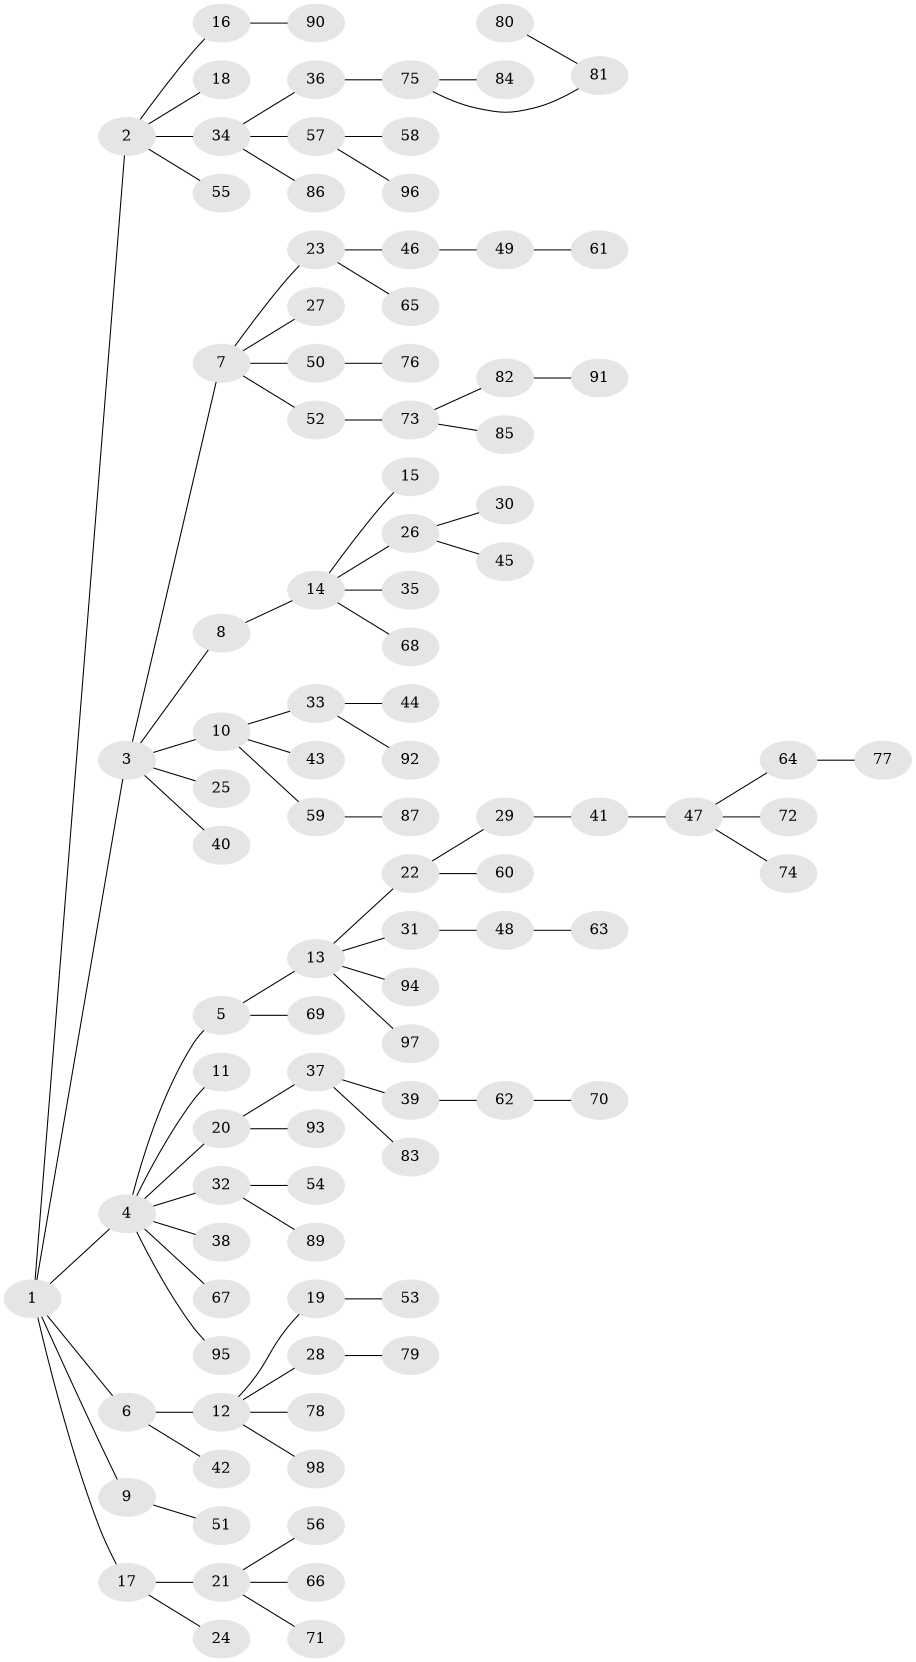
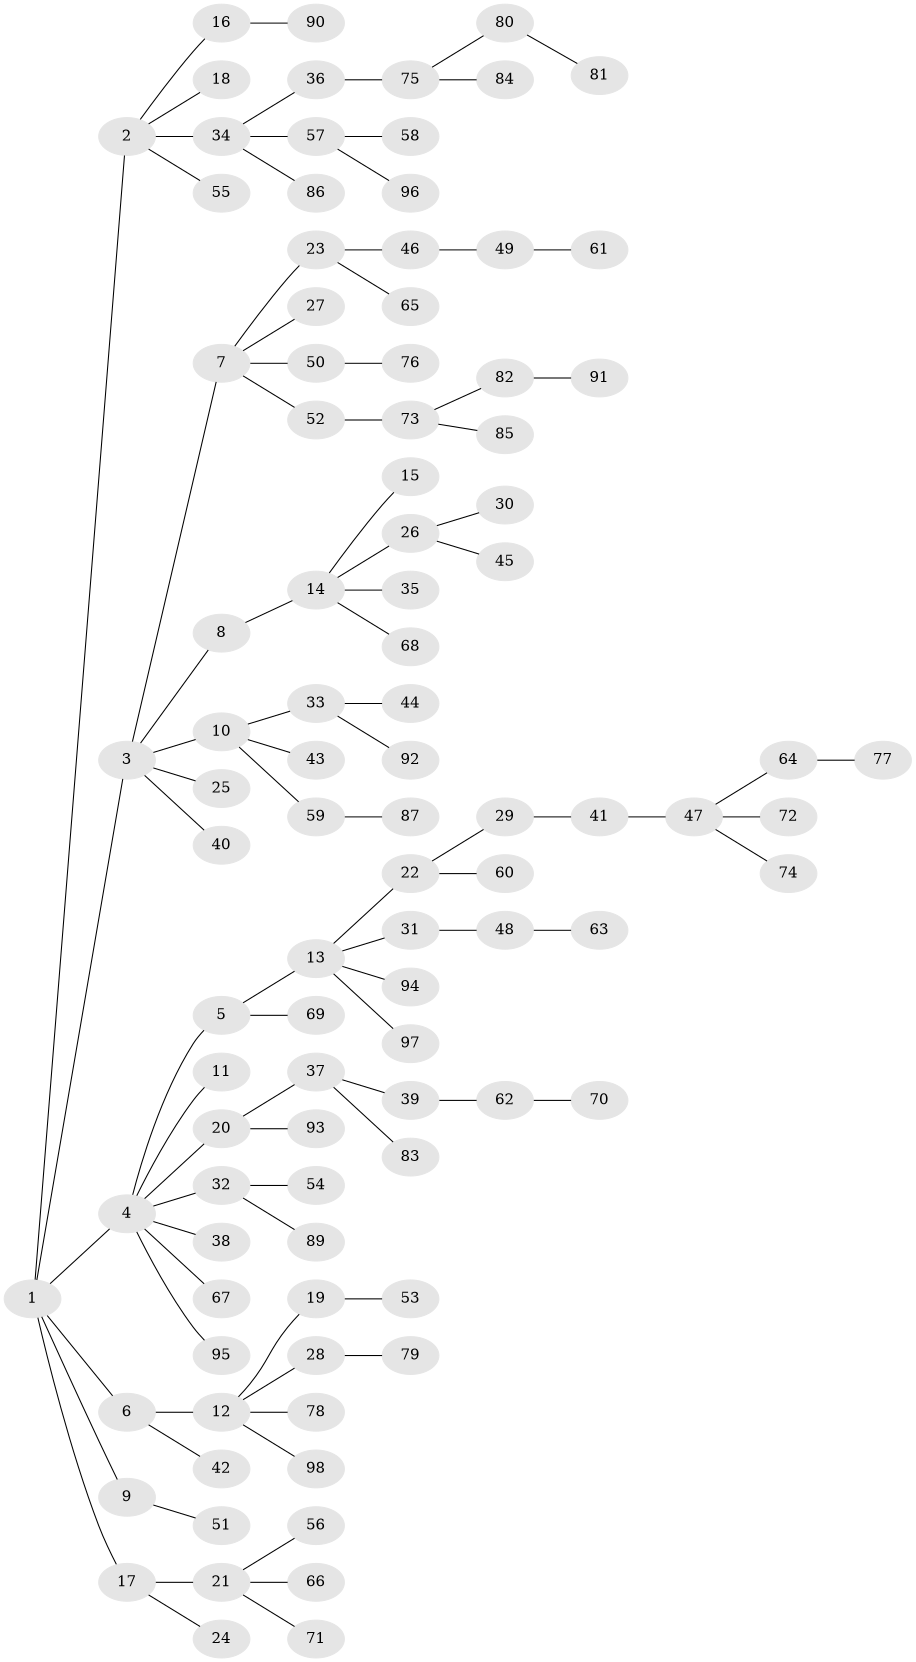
(506, 112) -> (458, 51)
